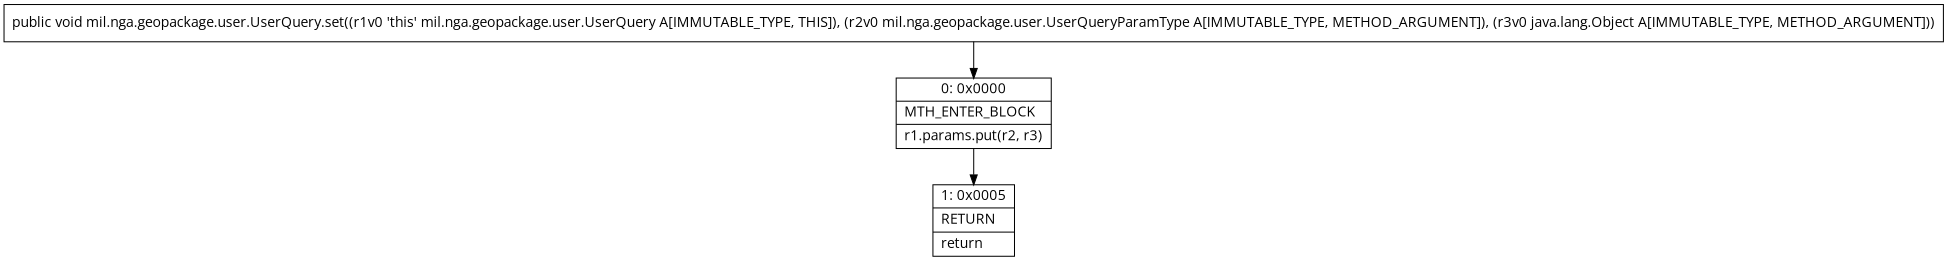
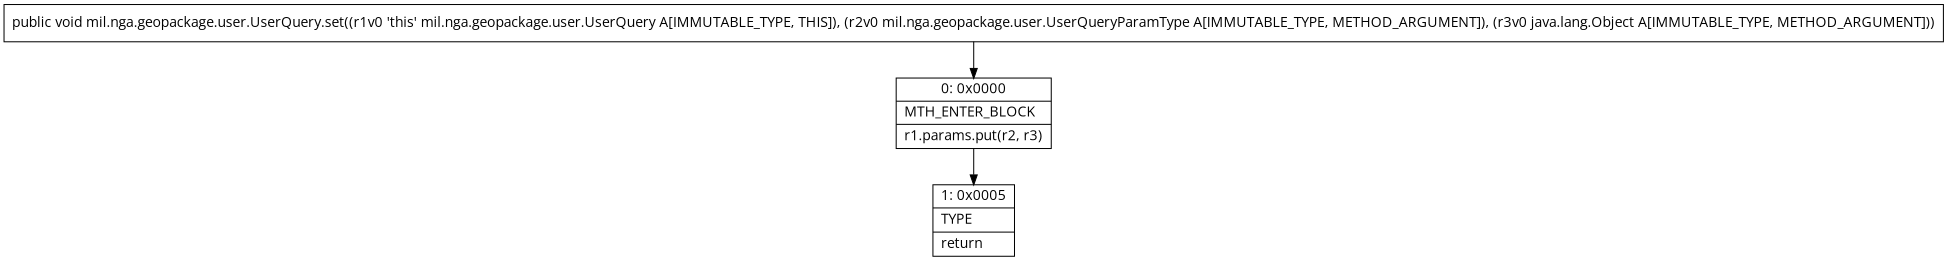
(969, 220) -> (957, 220)
